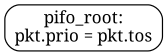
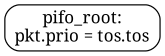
(84, 28) -> (82, 28)
